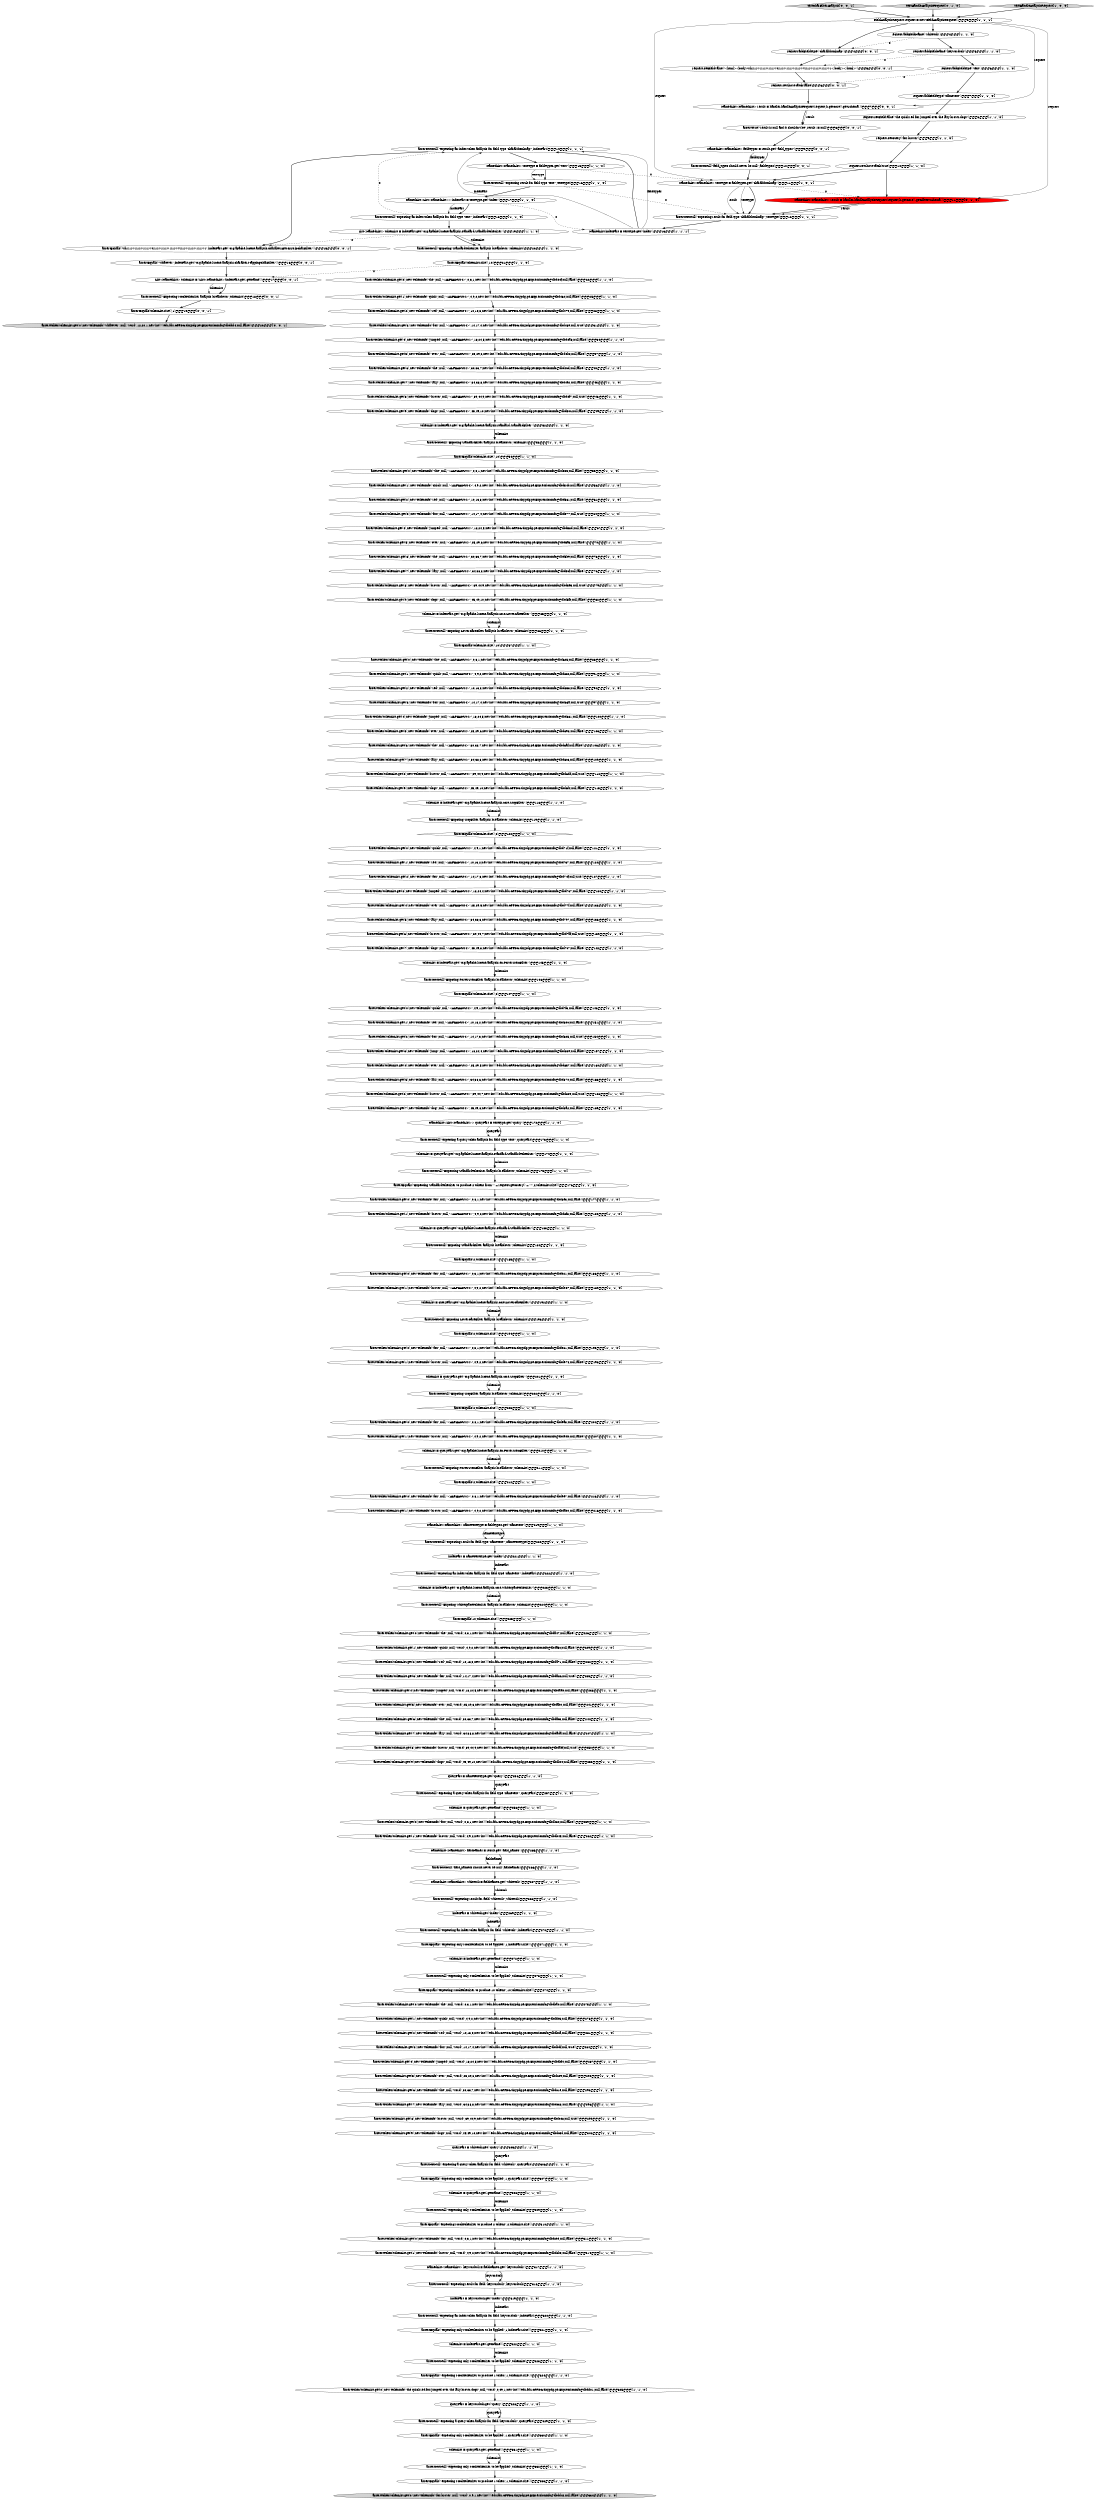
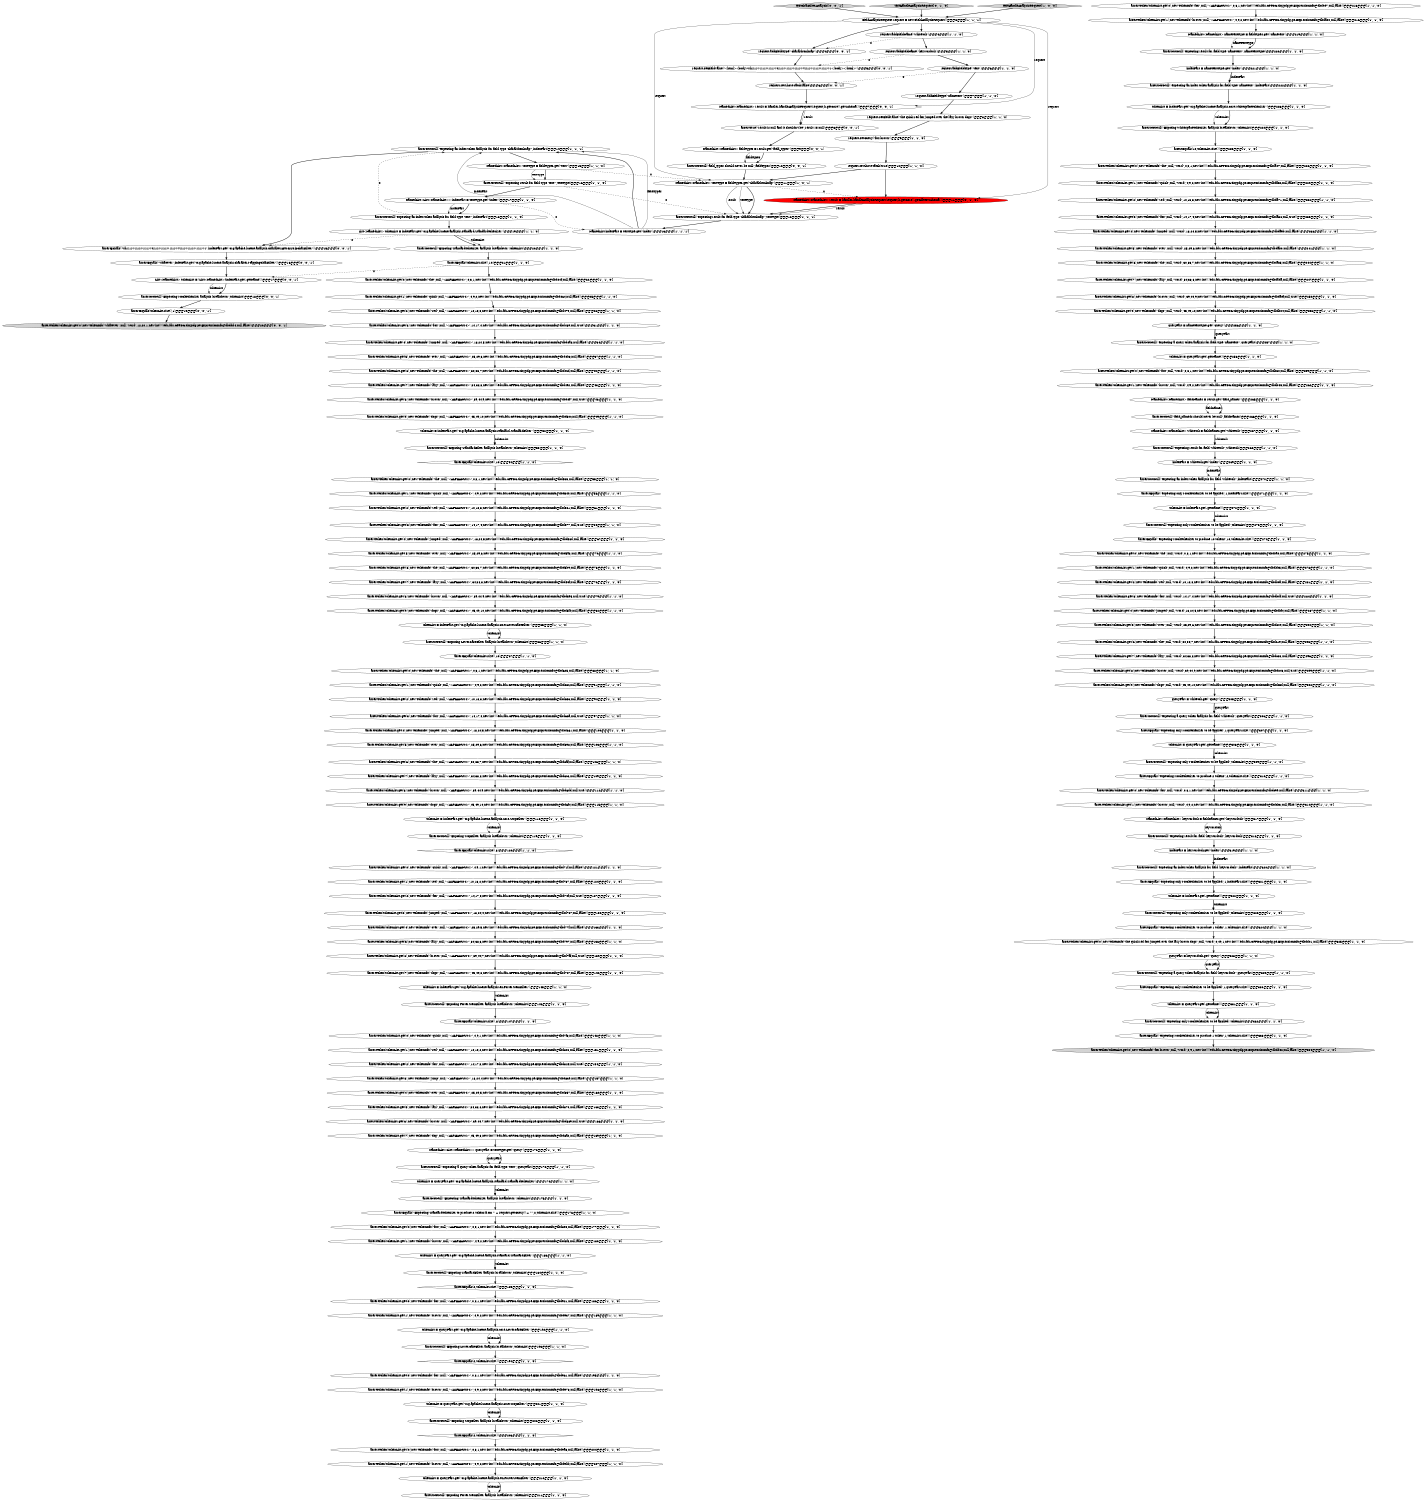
(495, 1260) -> (495, 1287)
(495, 1334) -> (495, 1361)
(495, 1482) -> none
